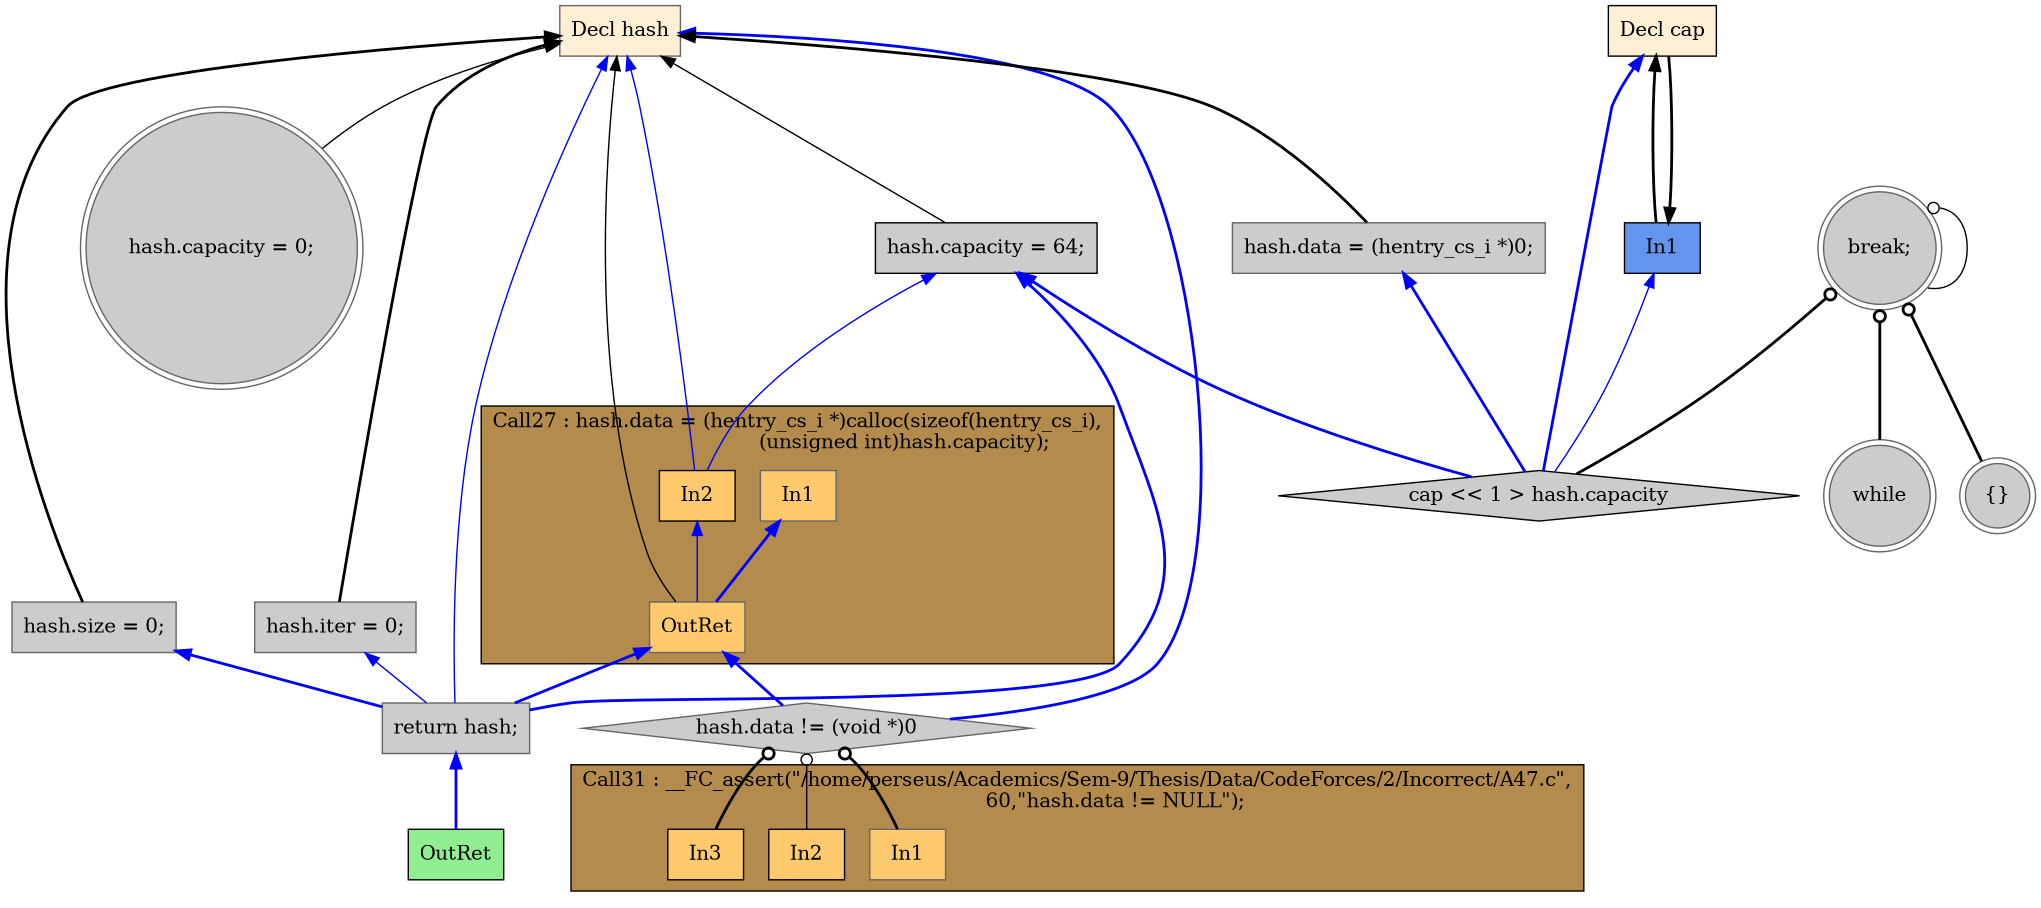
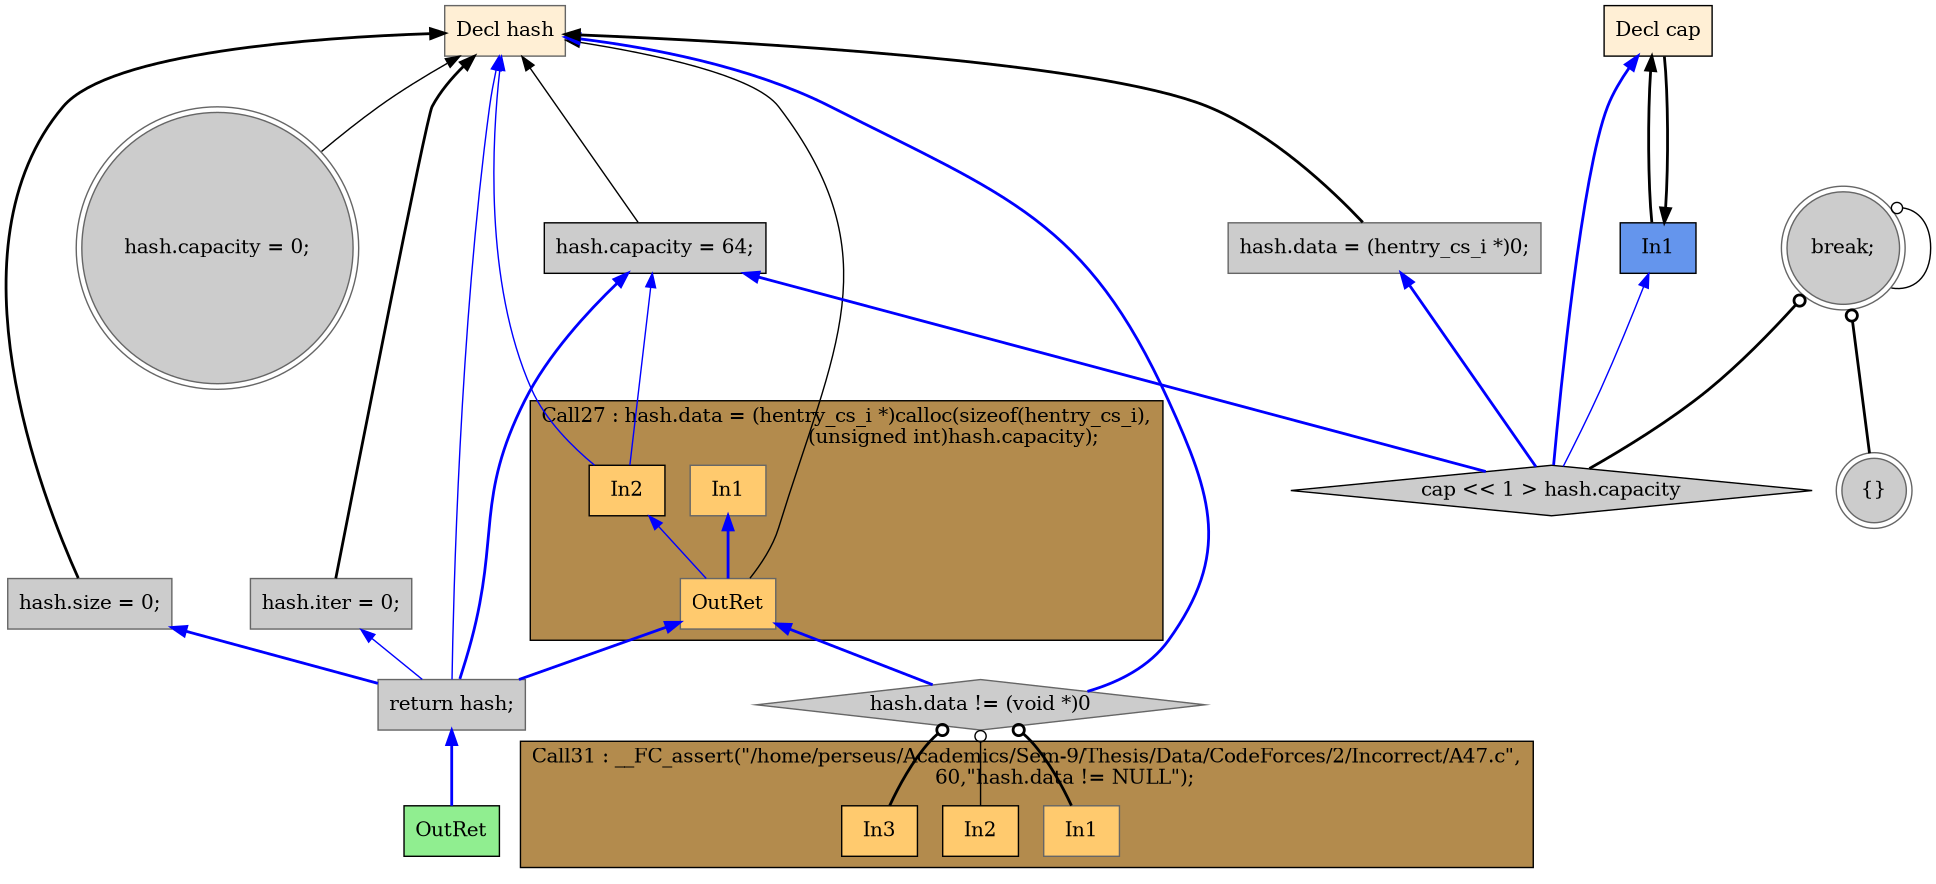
(1880, 496) -> none
